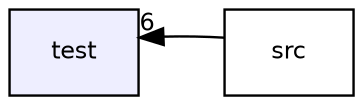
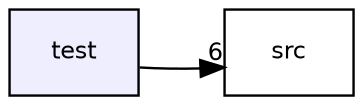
(194, 37) -> (170, 69)
